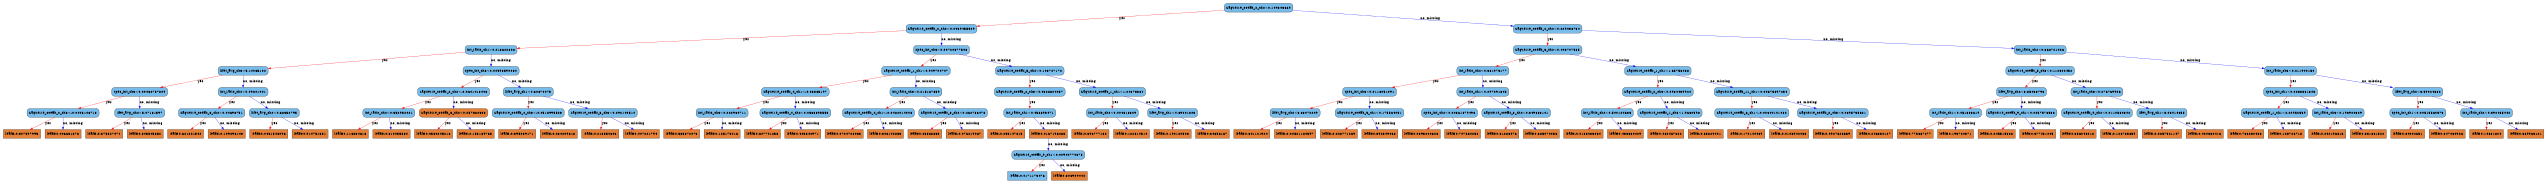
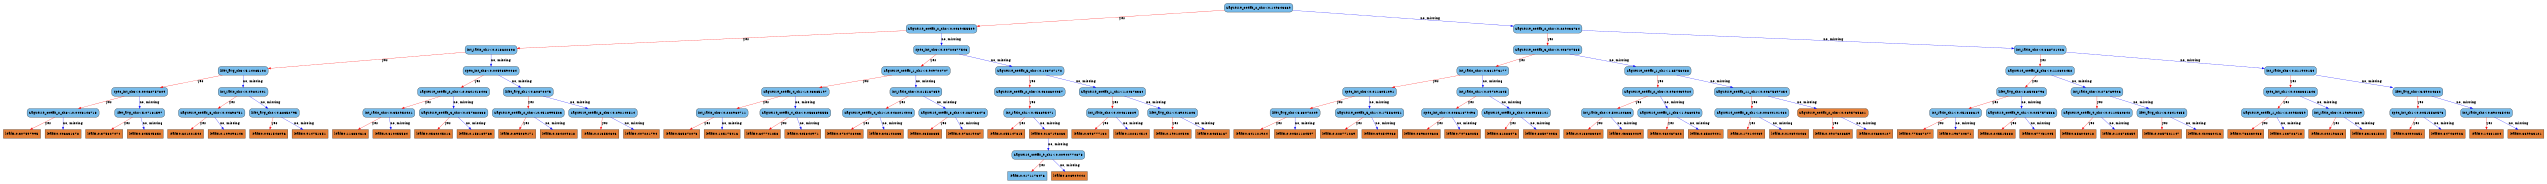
(454, 113) -> (454, 113)
(1833, 113) -> (1833, 113)
